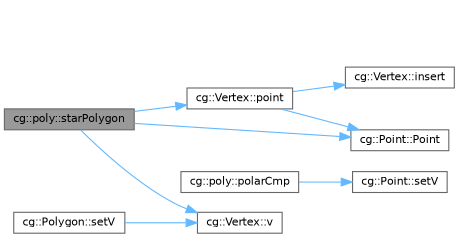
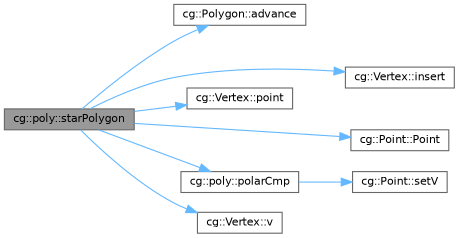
none -> (240, 15)
(313, 89) -> (209, 72)
(314, 118) -> none
none -> (149, 149)
(69, 223) -> none
